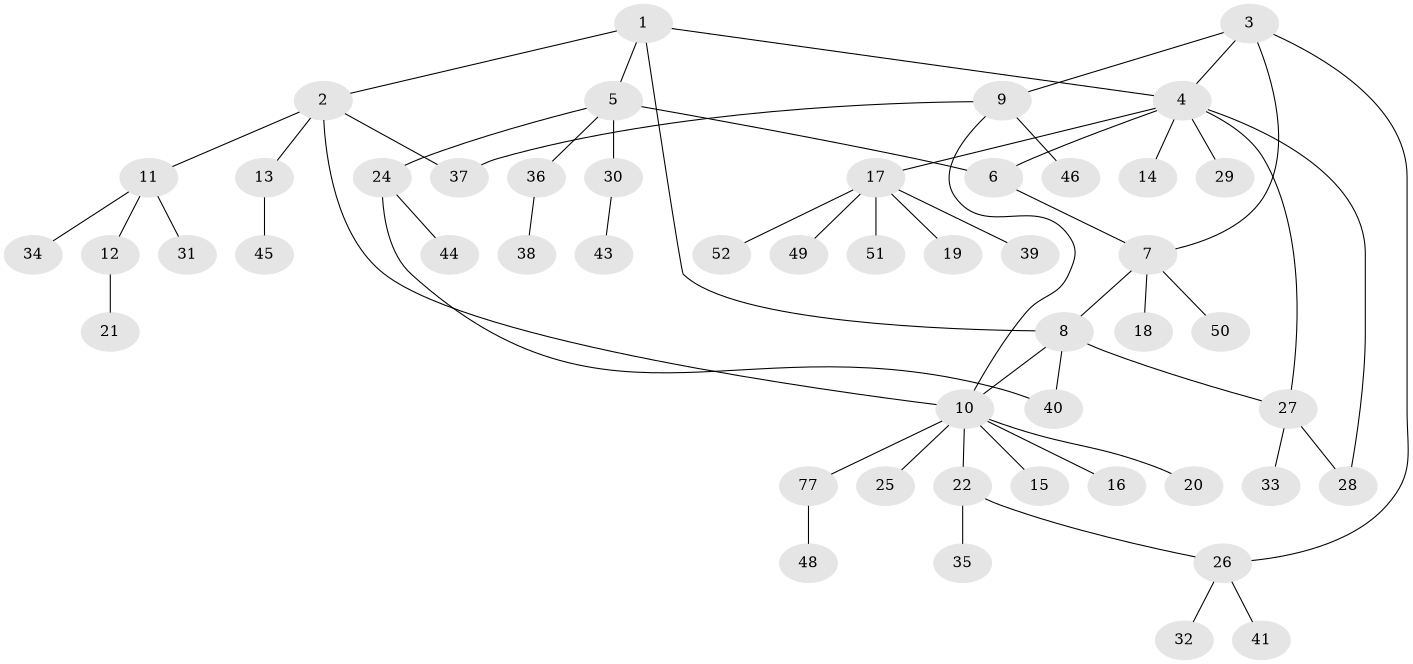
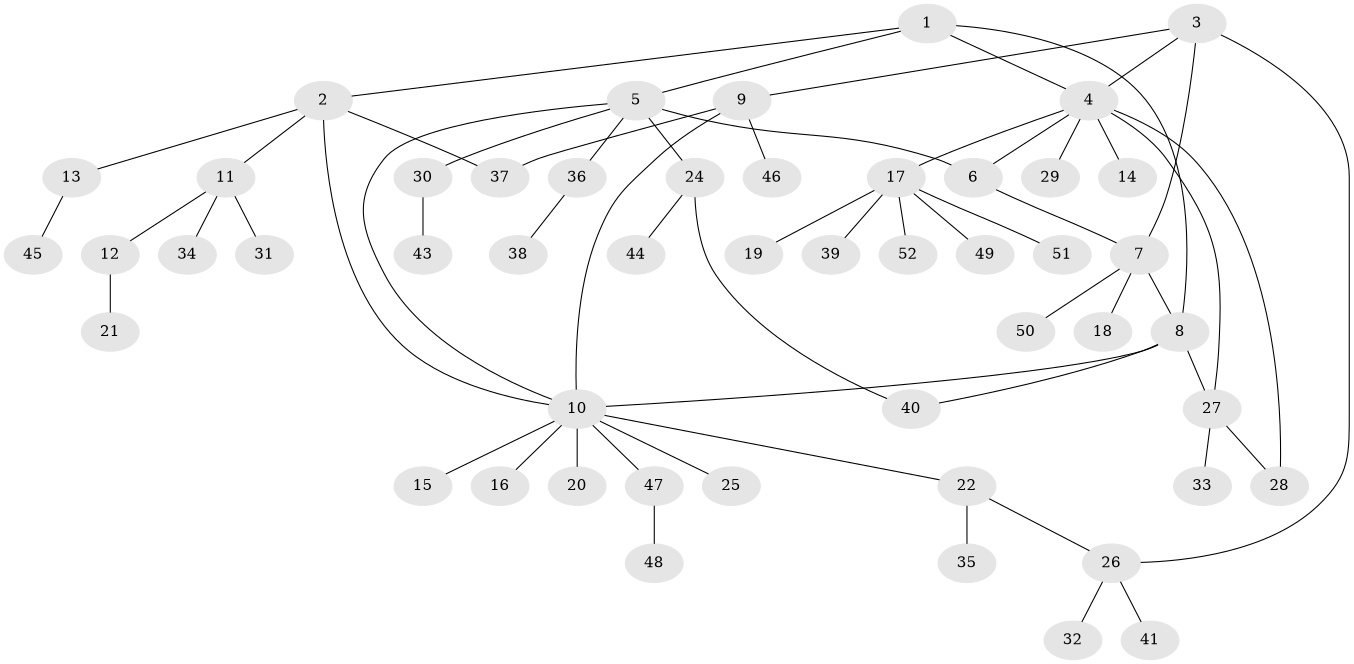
none -> (364, 206)
(808, 486) -> (654, 486)
